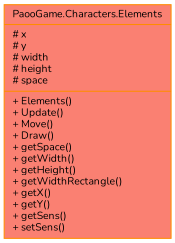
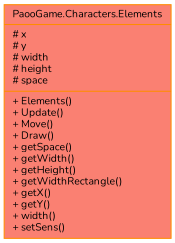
(40, 216) -> (34, 216)
